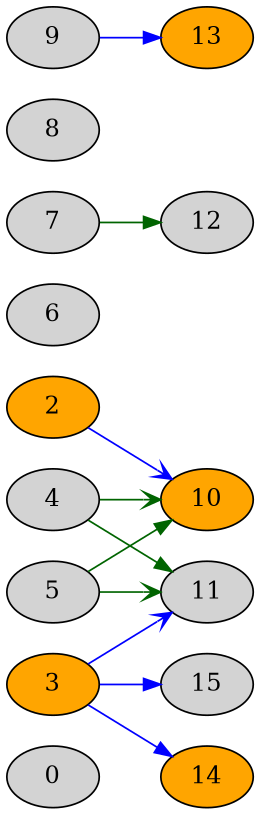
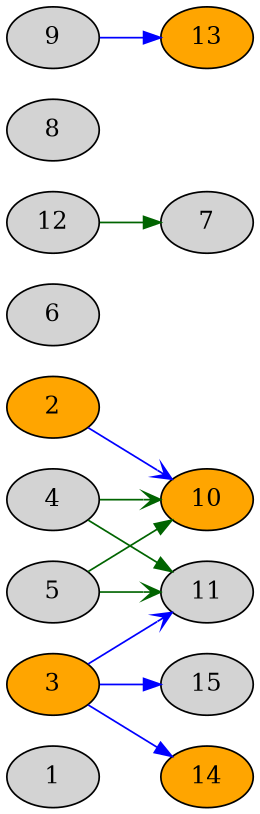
(122, 222) -> (122, 222)
(53, 777) -> (53, 777)
